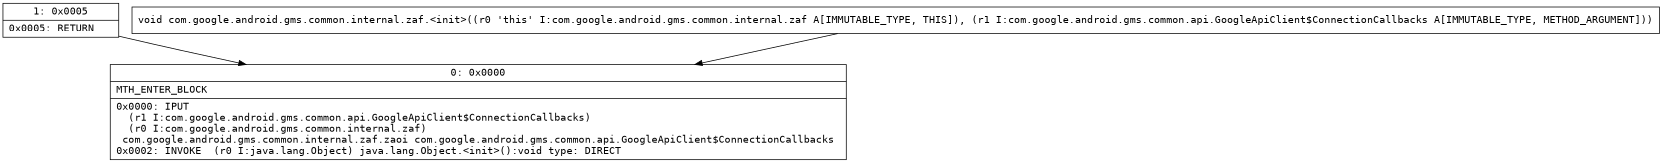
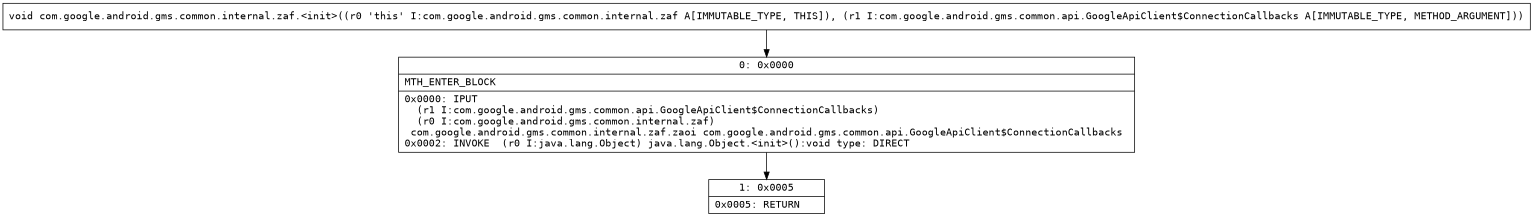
(179, 50) -> (767, 162)
